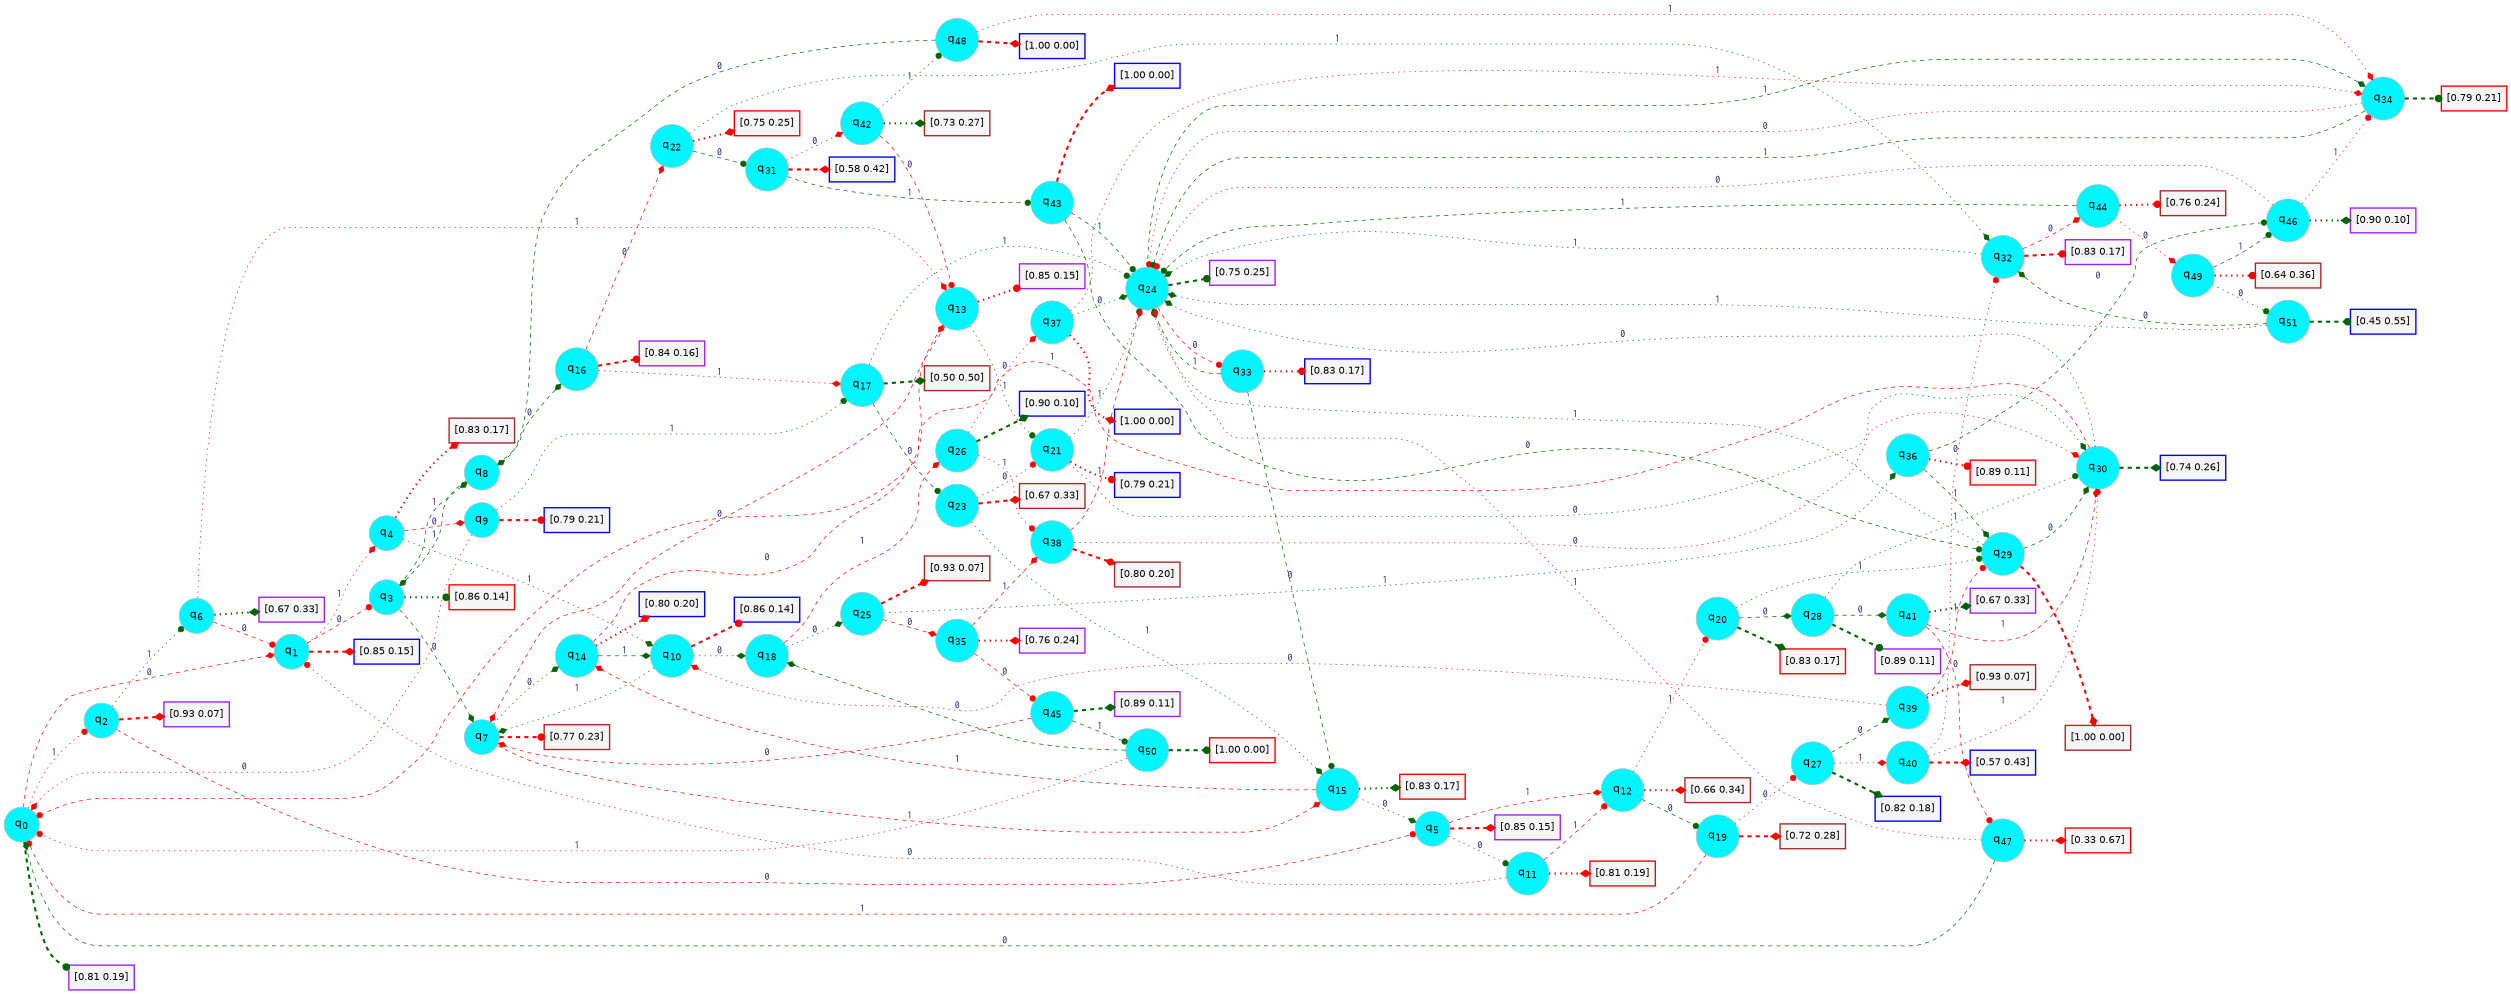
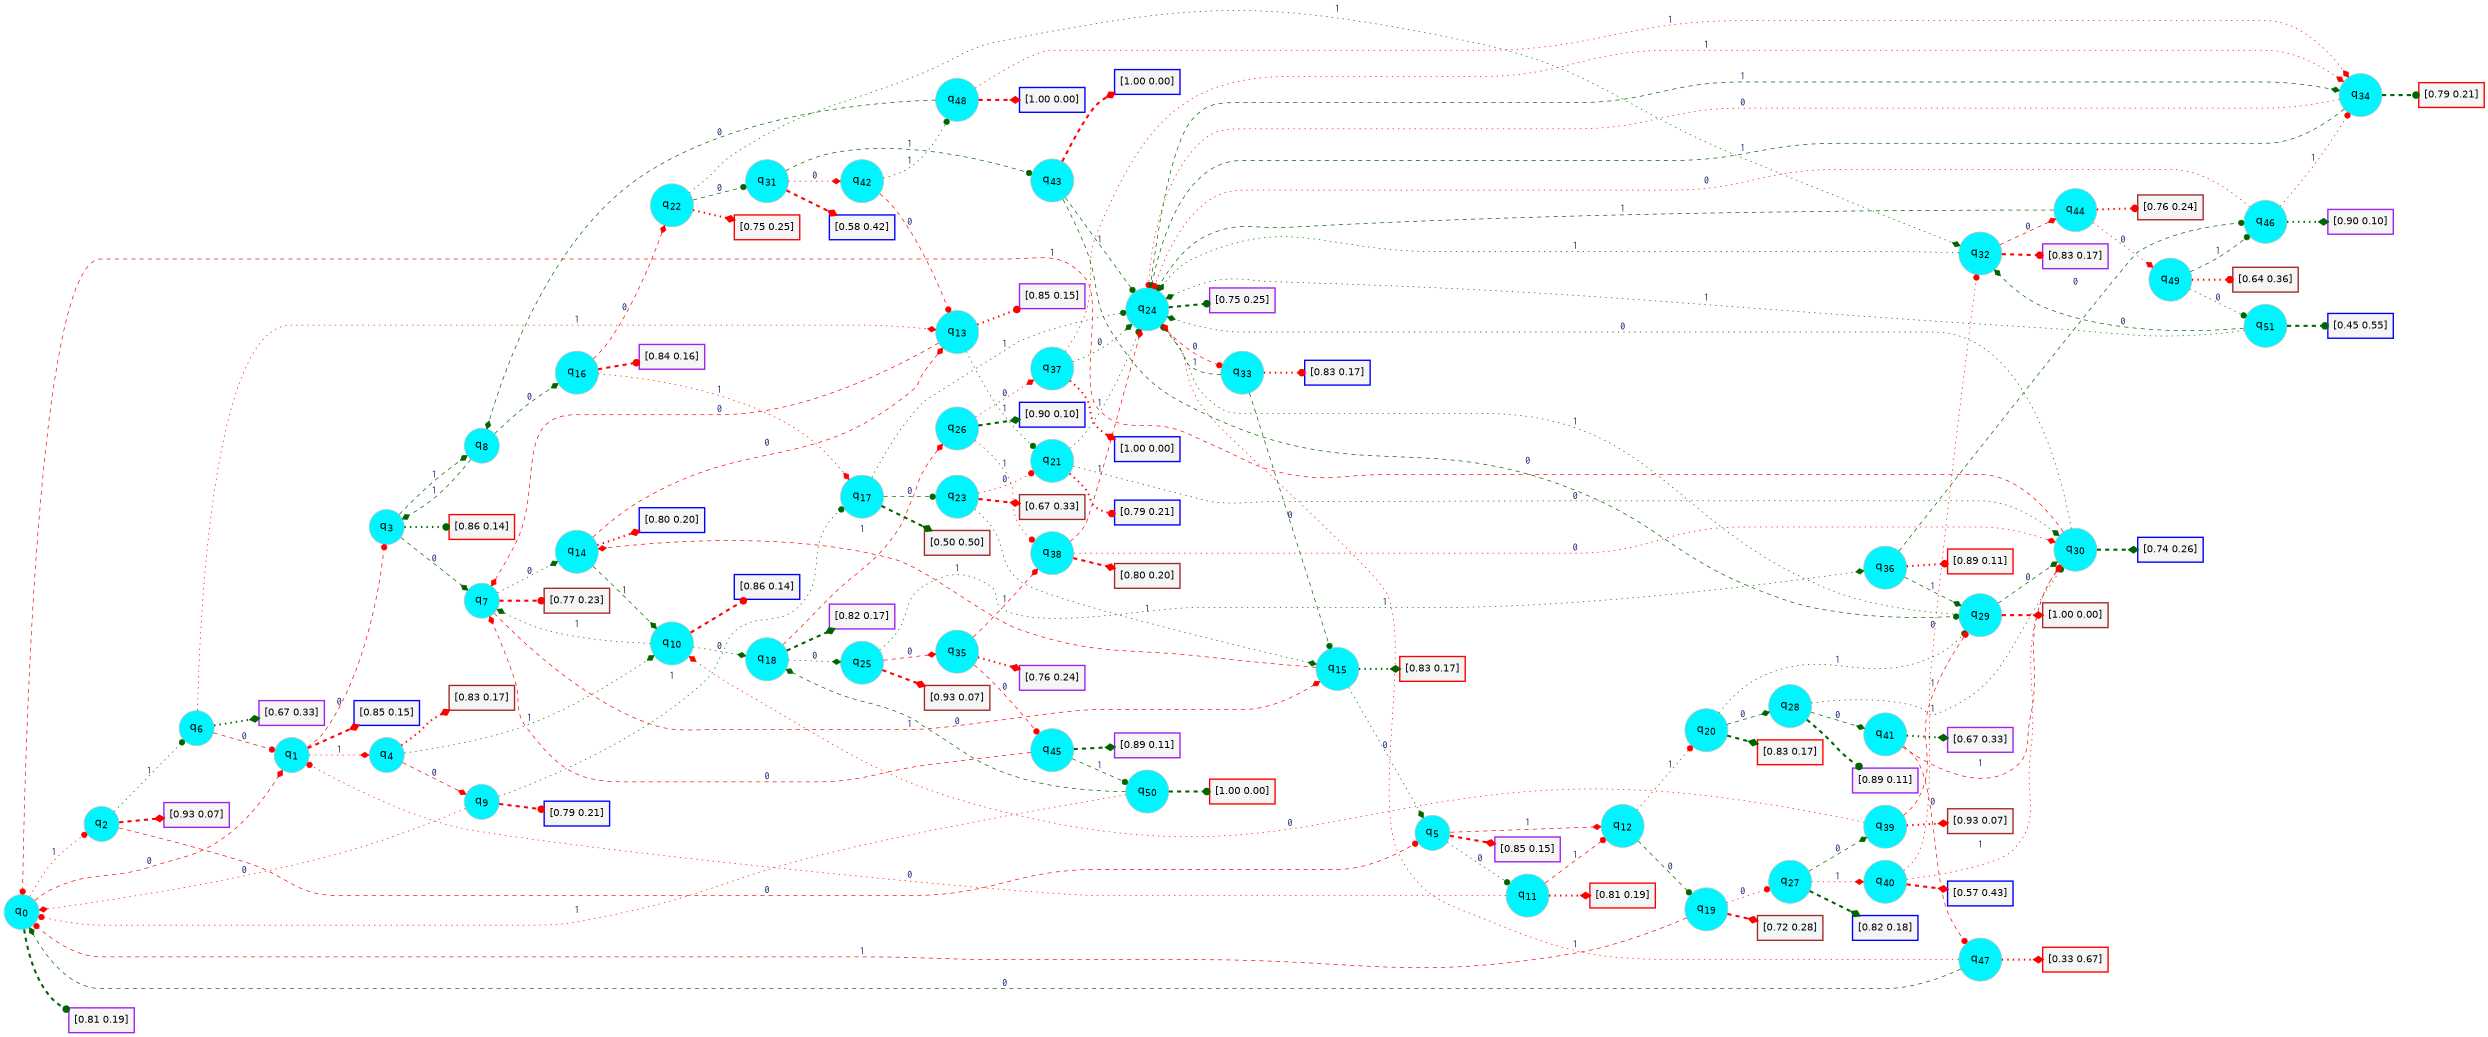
(957, 123) -> none
none -> (862, 617)
(1718, 790) -> none
